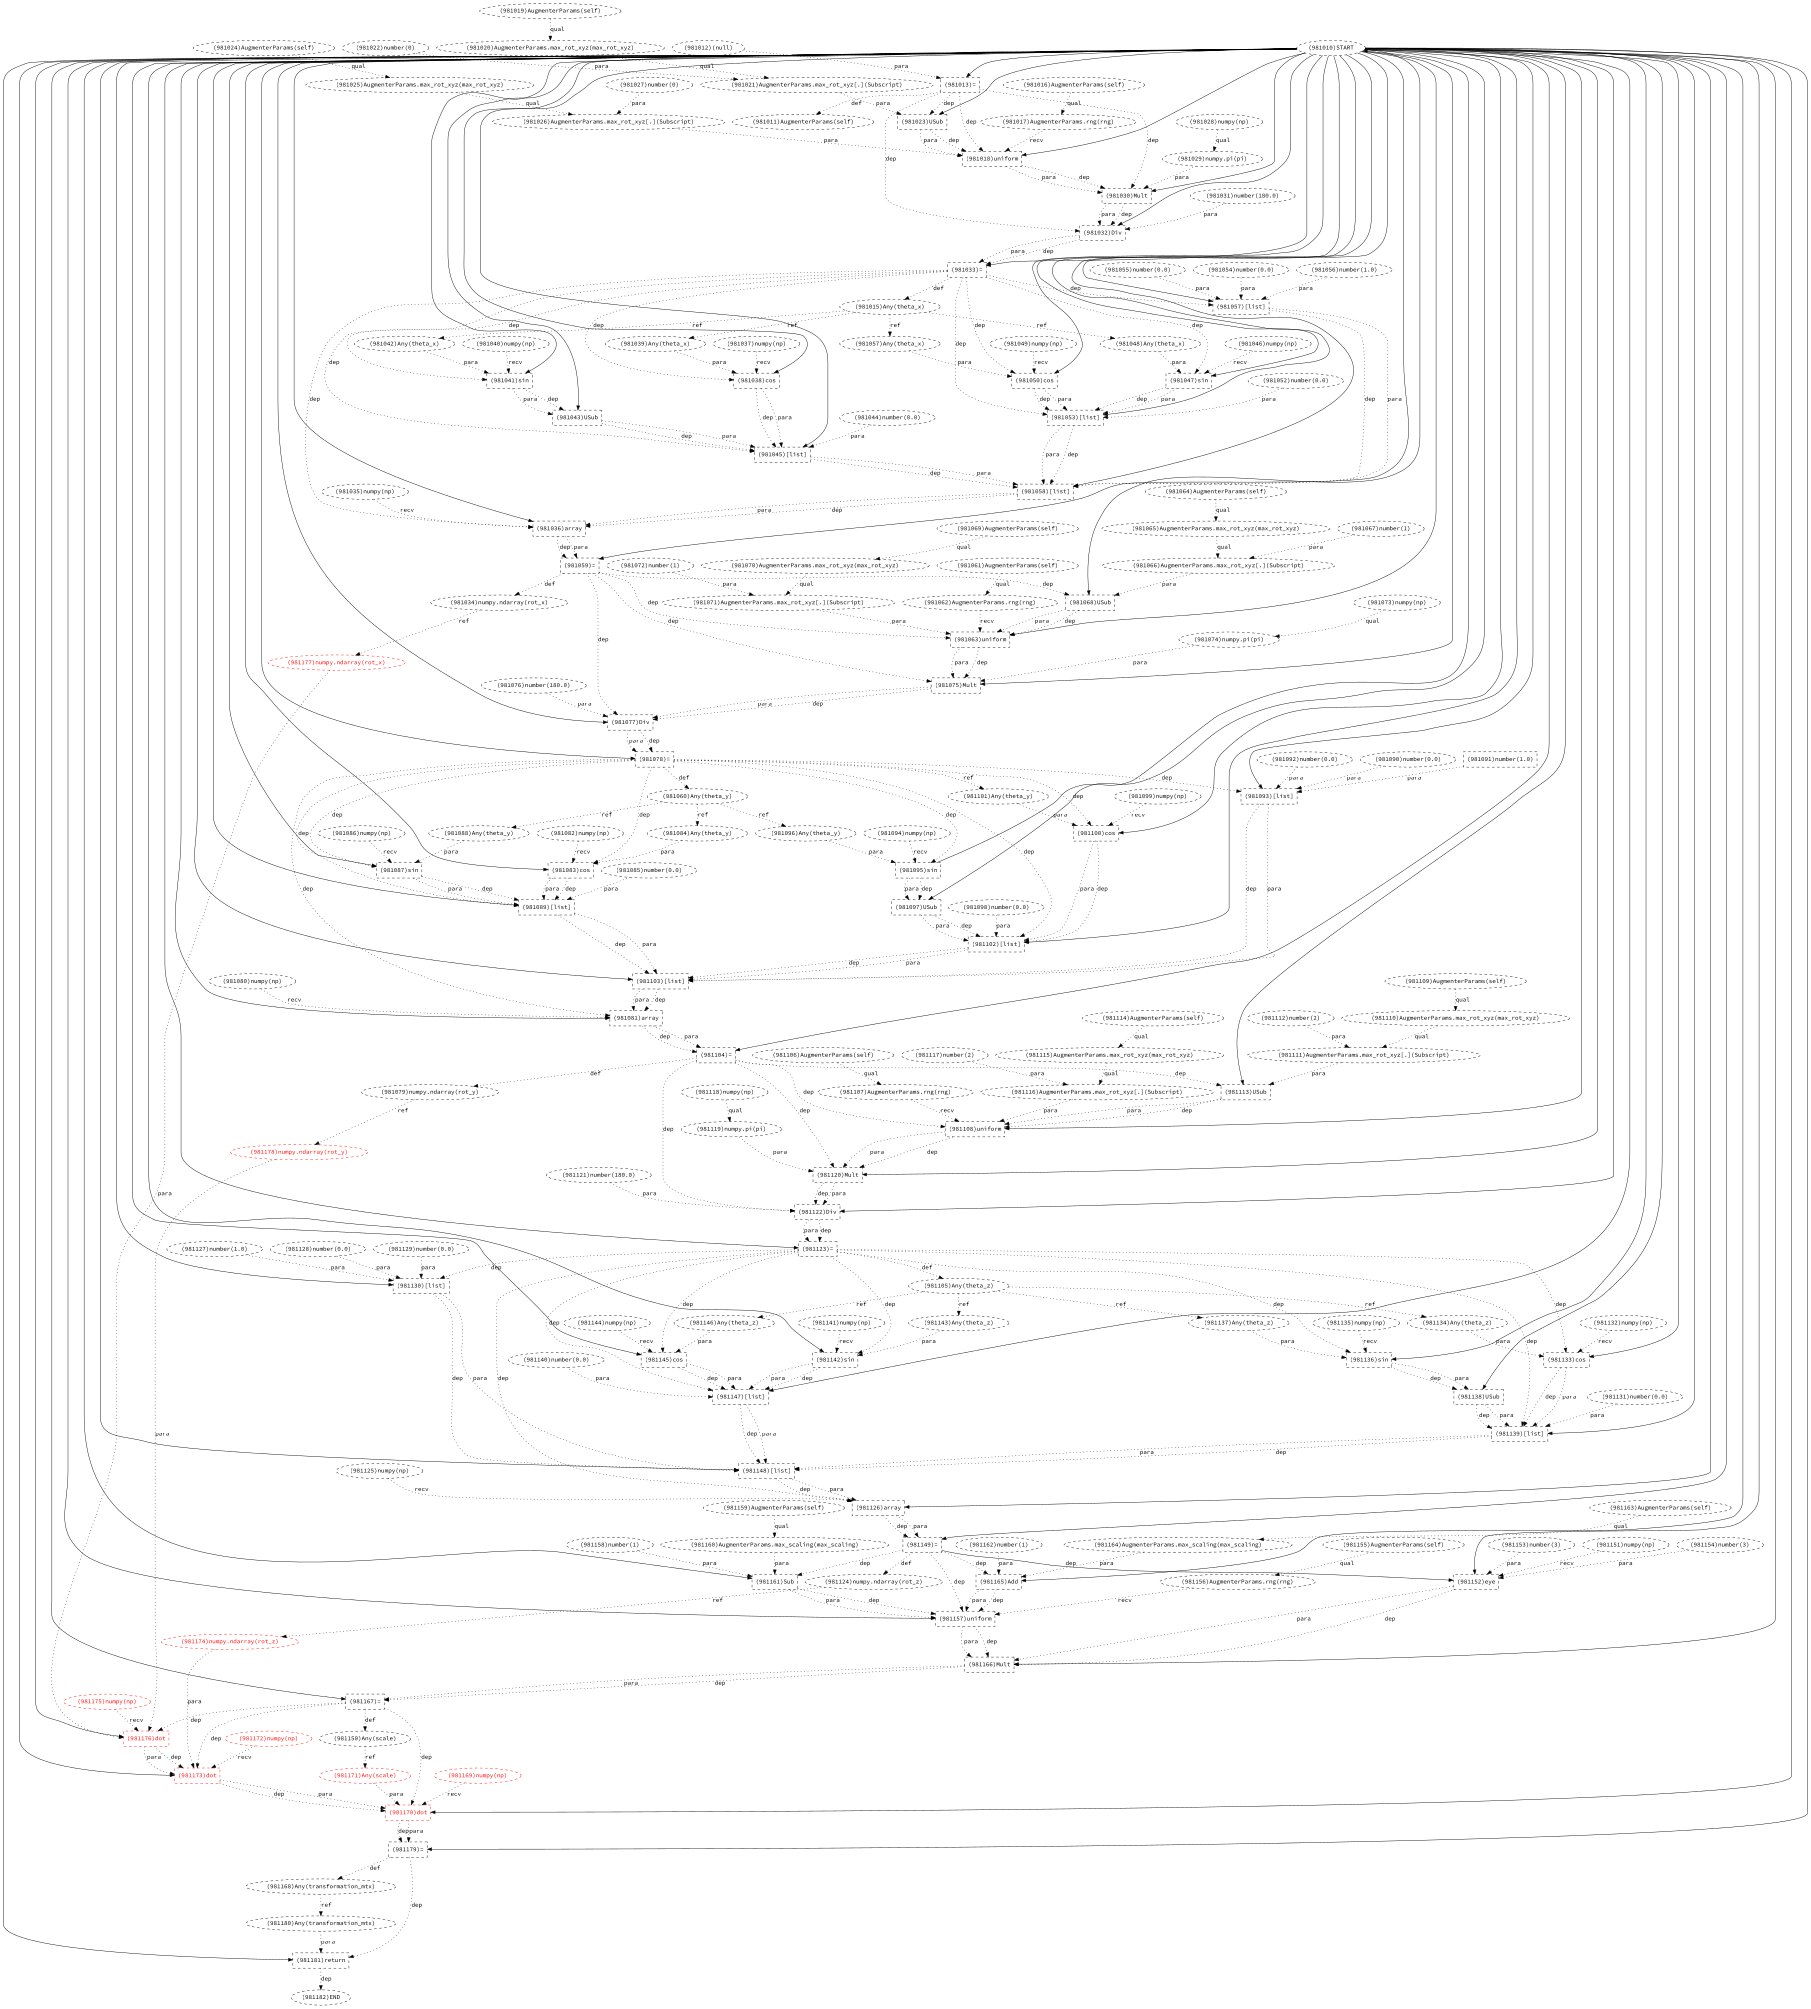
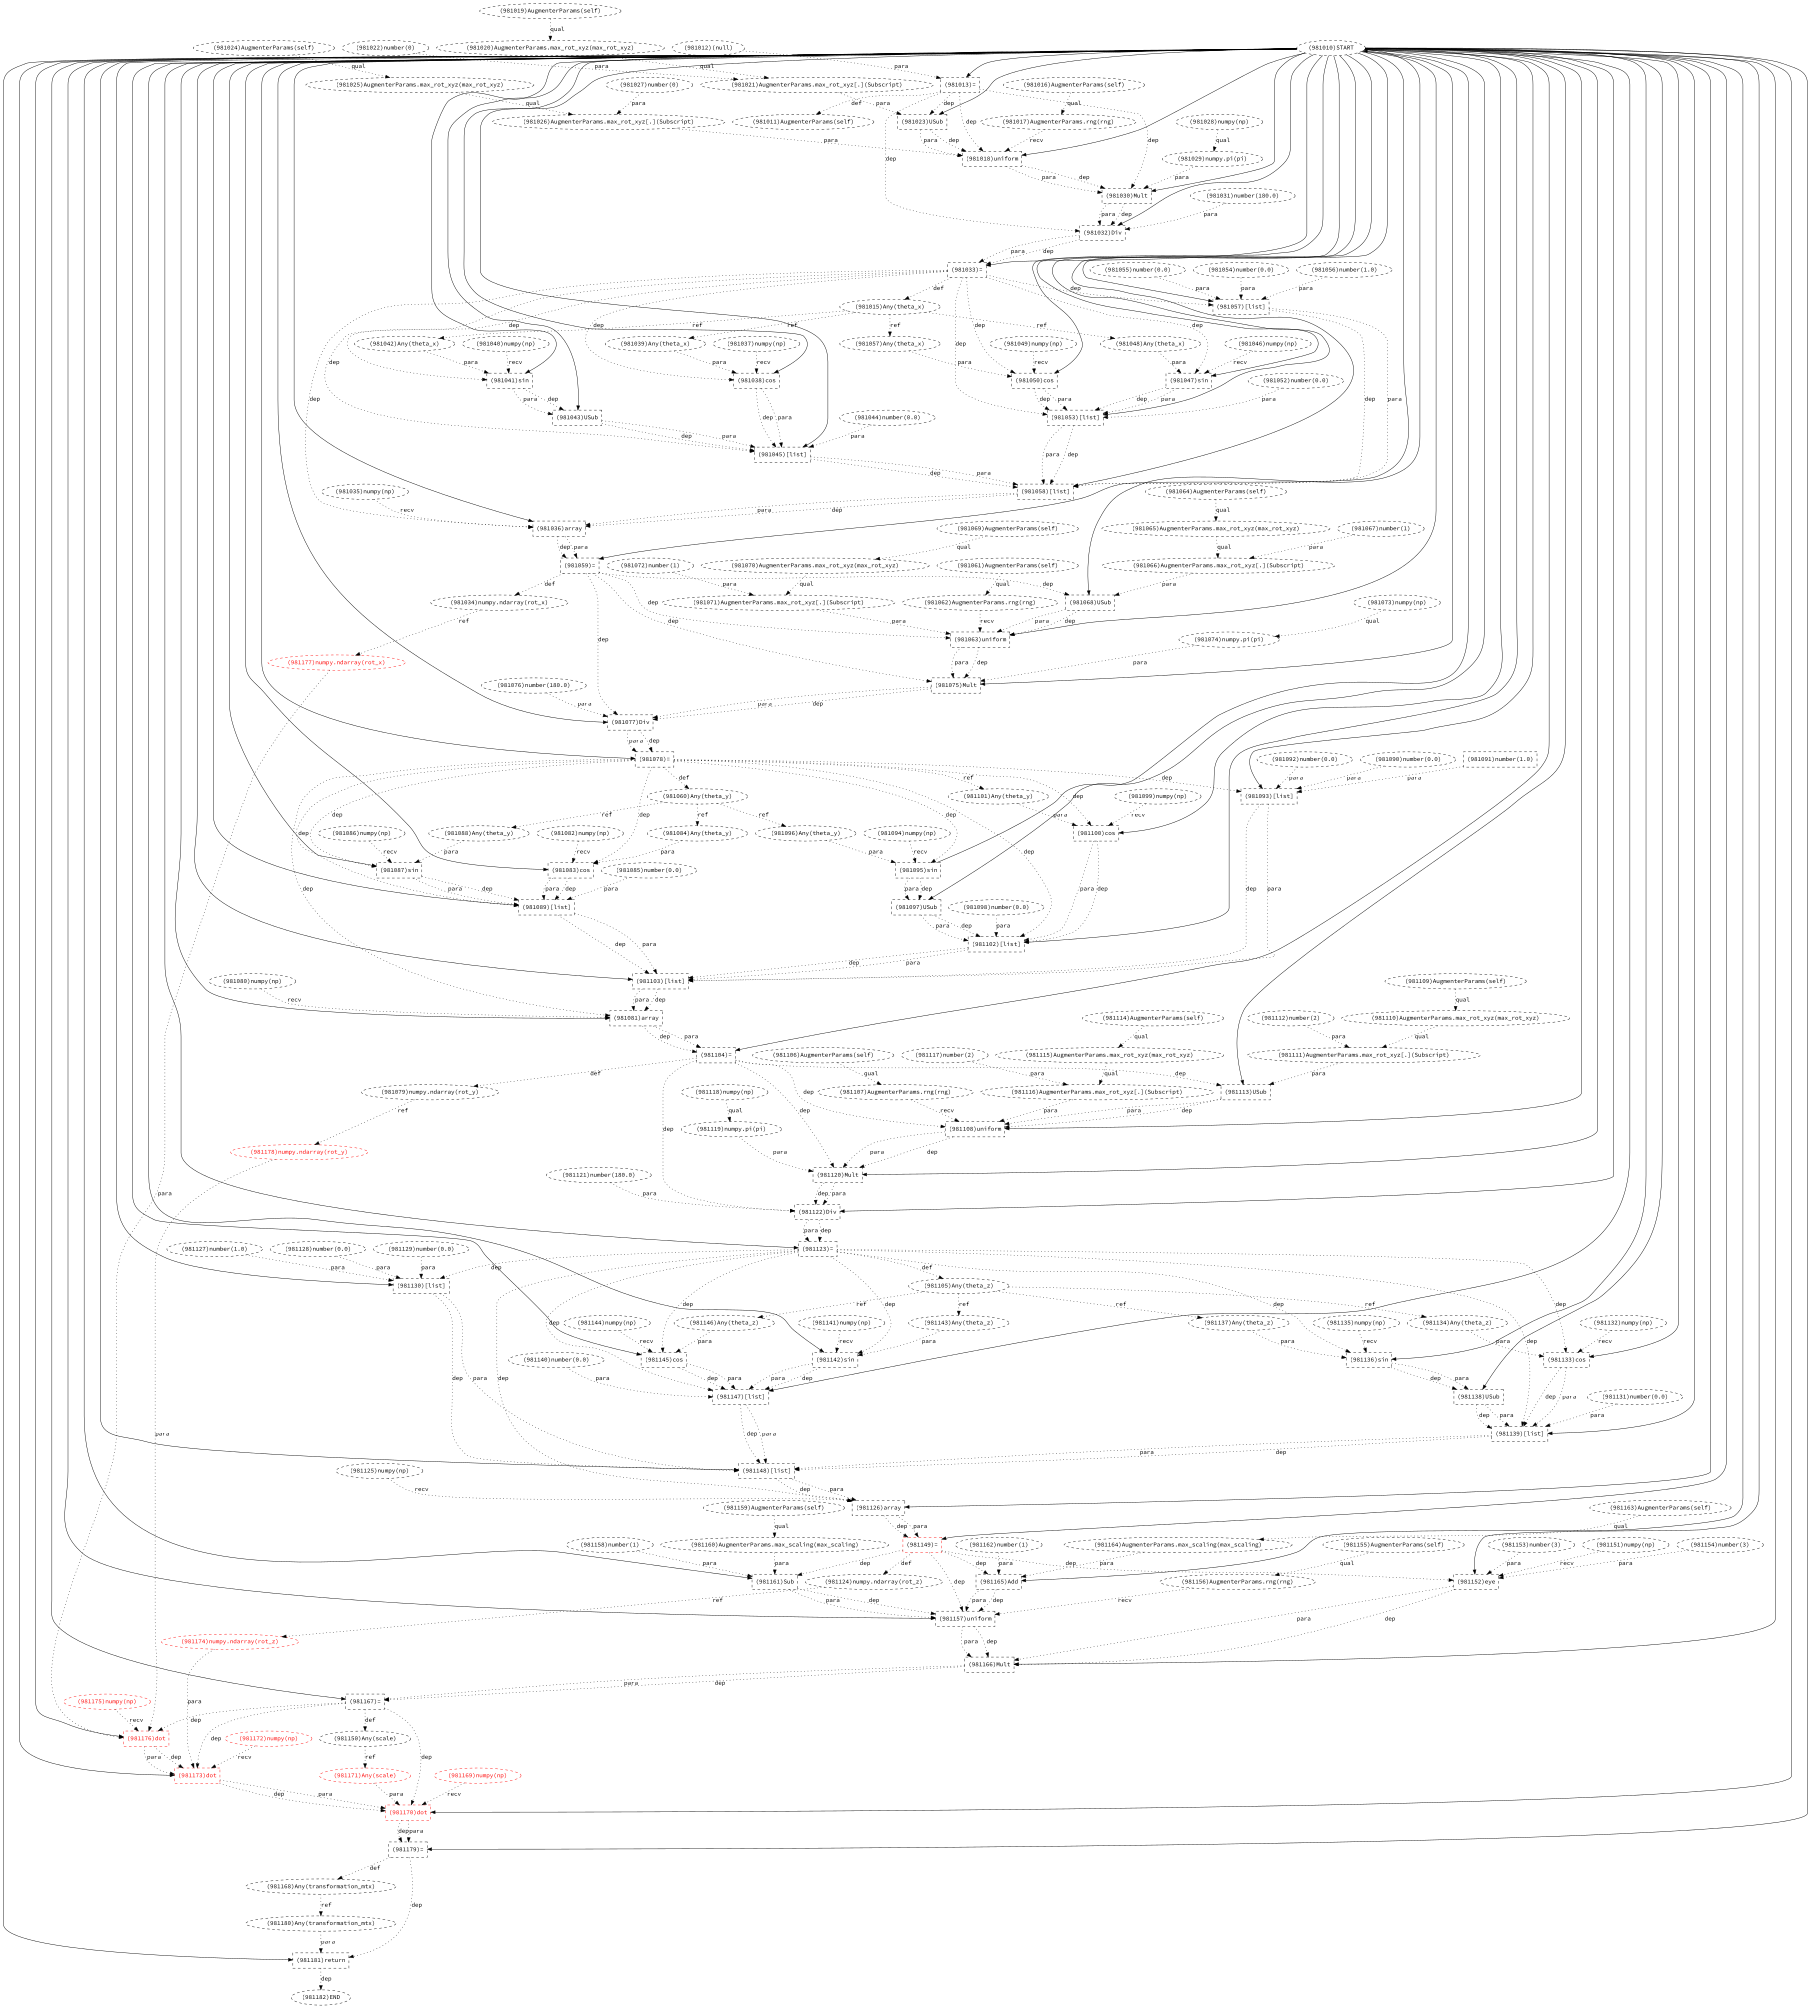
(922, 1545) -> (922, 1545)
(1195, 1572) -> (1195, 1572)
